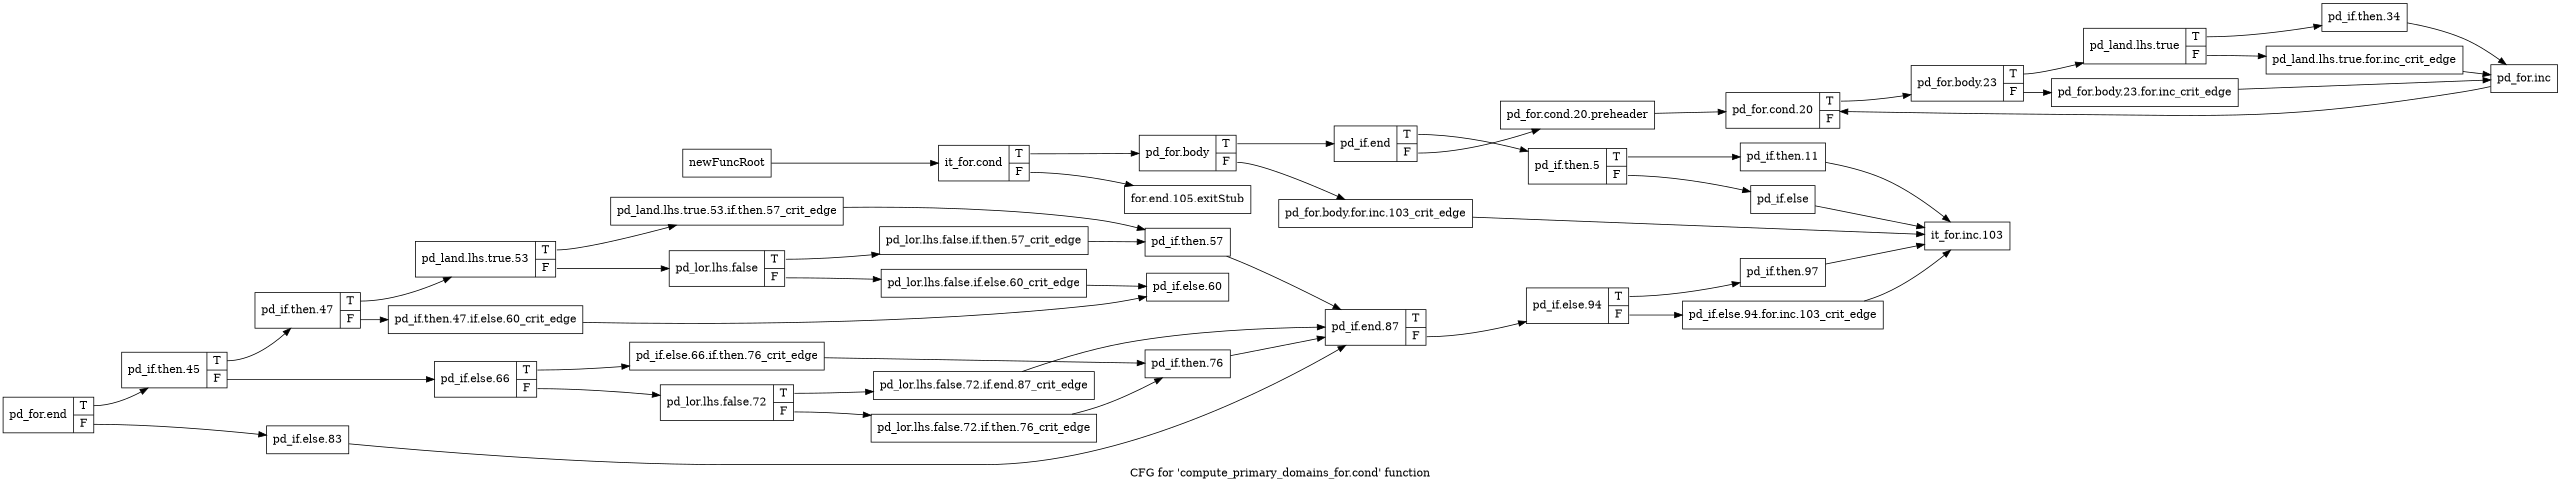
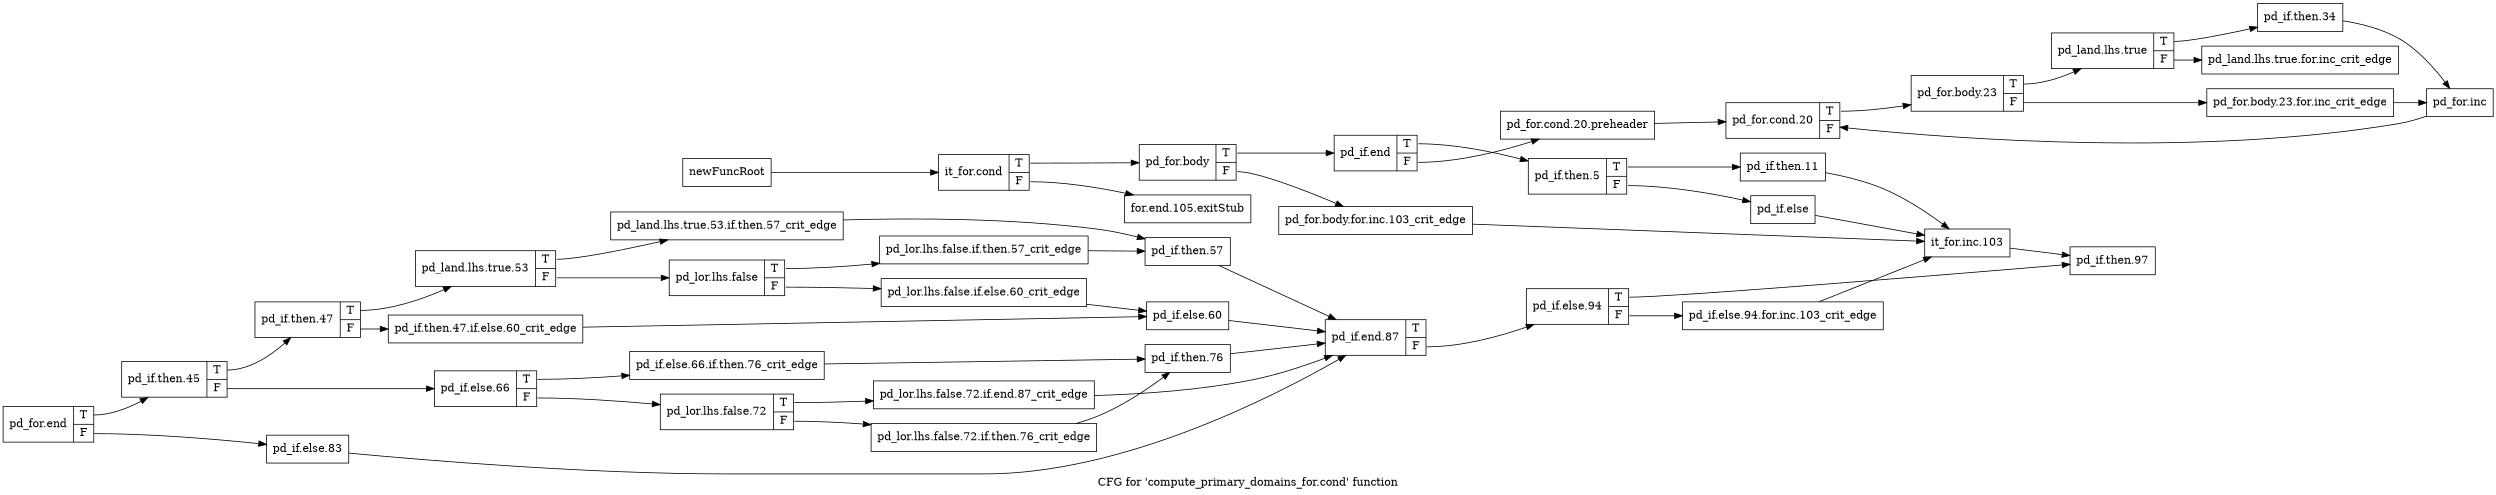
(2473, 73) -> none
(1871, 255) -> (2036, 251)
none -> (1273, 326)
